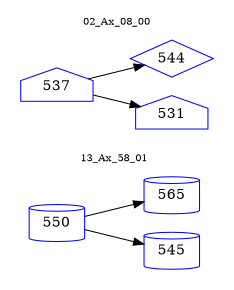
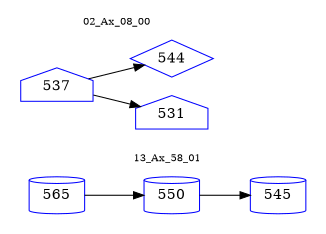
(109, 210) -> (109, 195)
